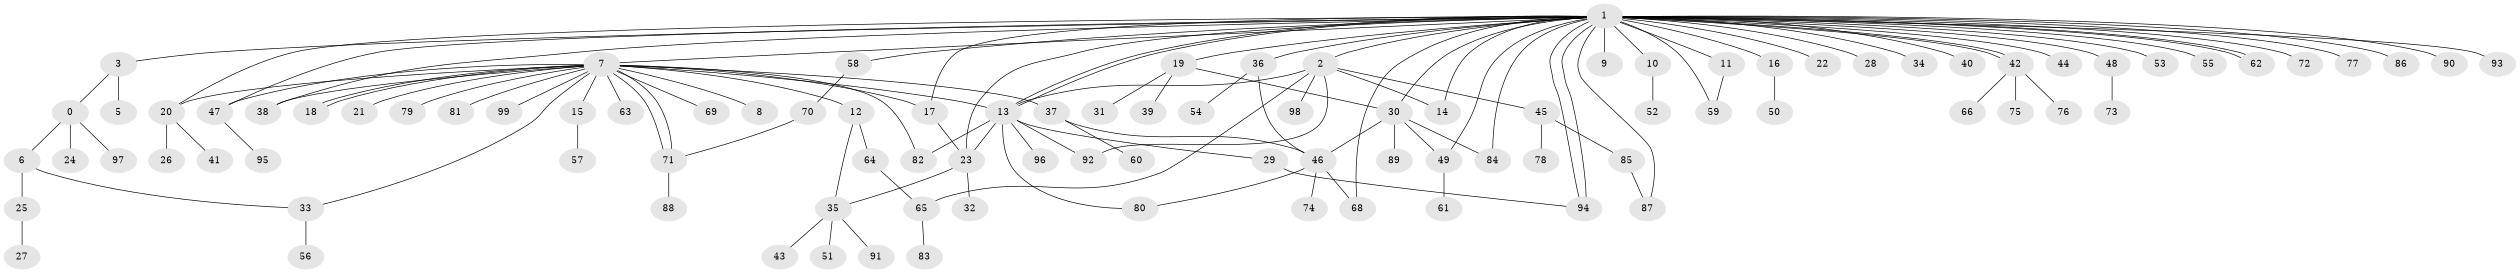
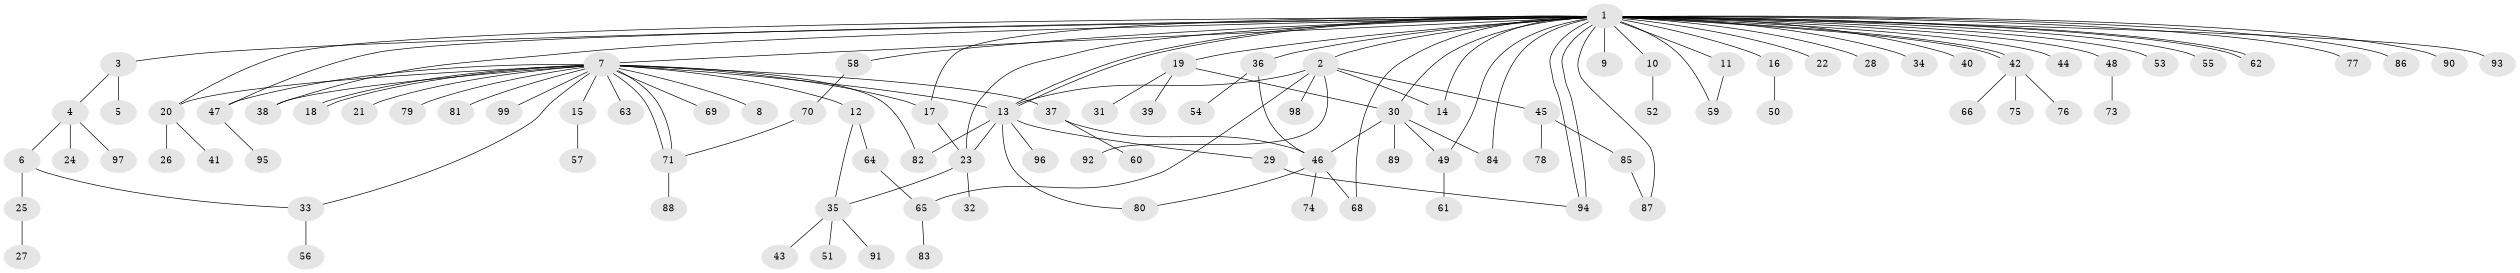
(2305, 64) -> none
(70, 112) -> (70, 112)
(1046, 137) -> none
